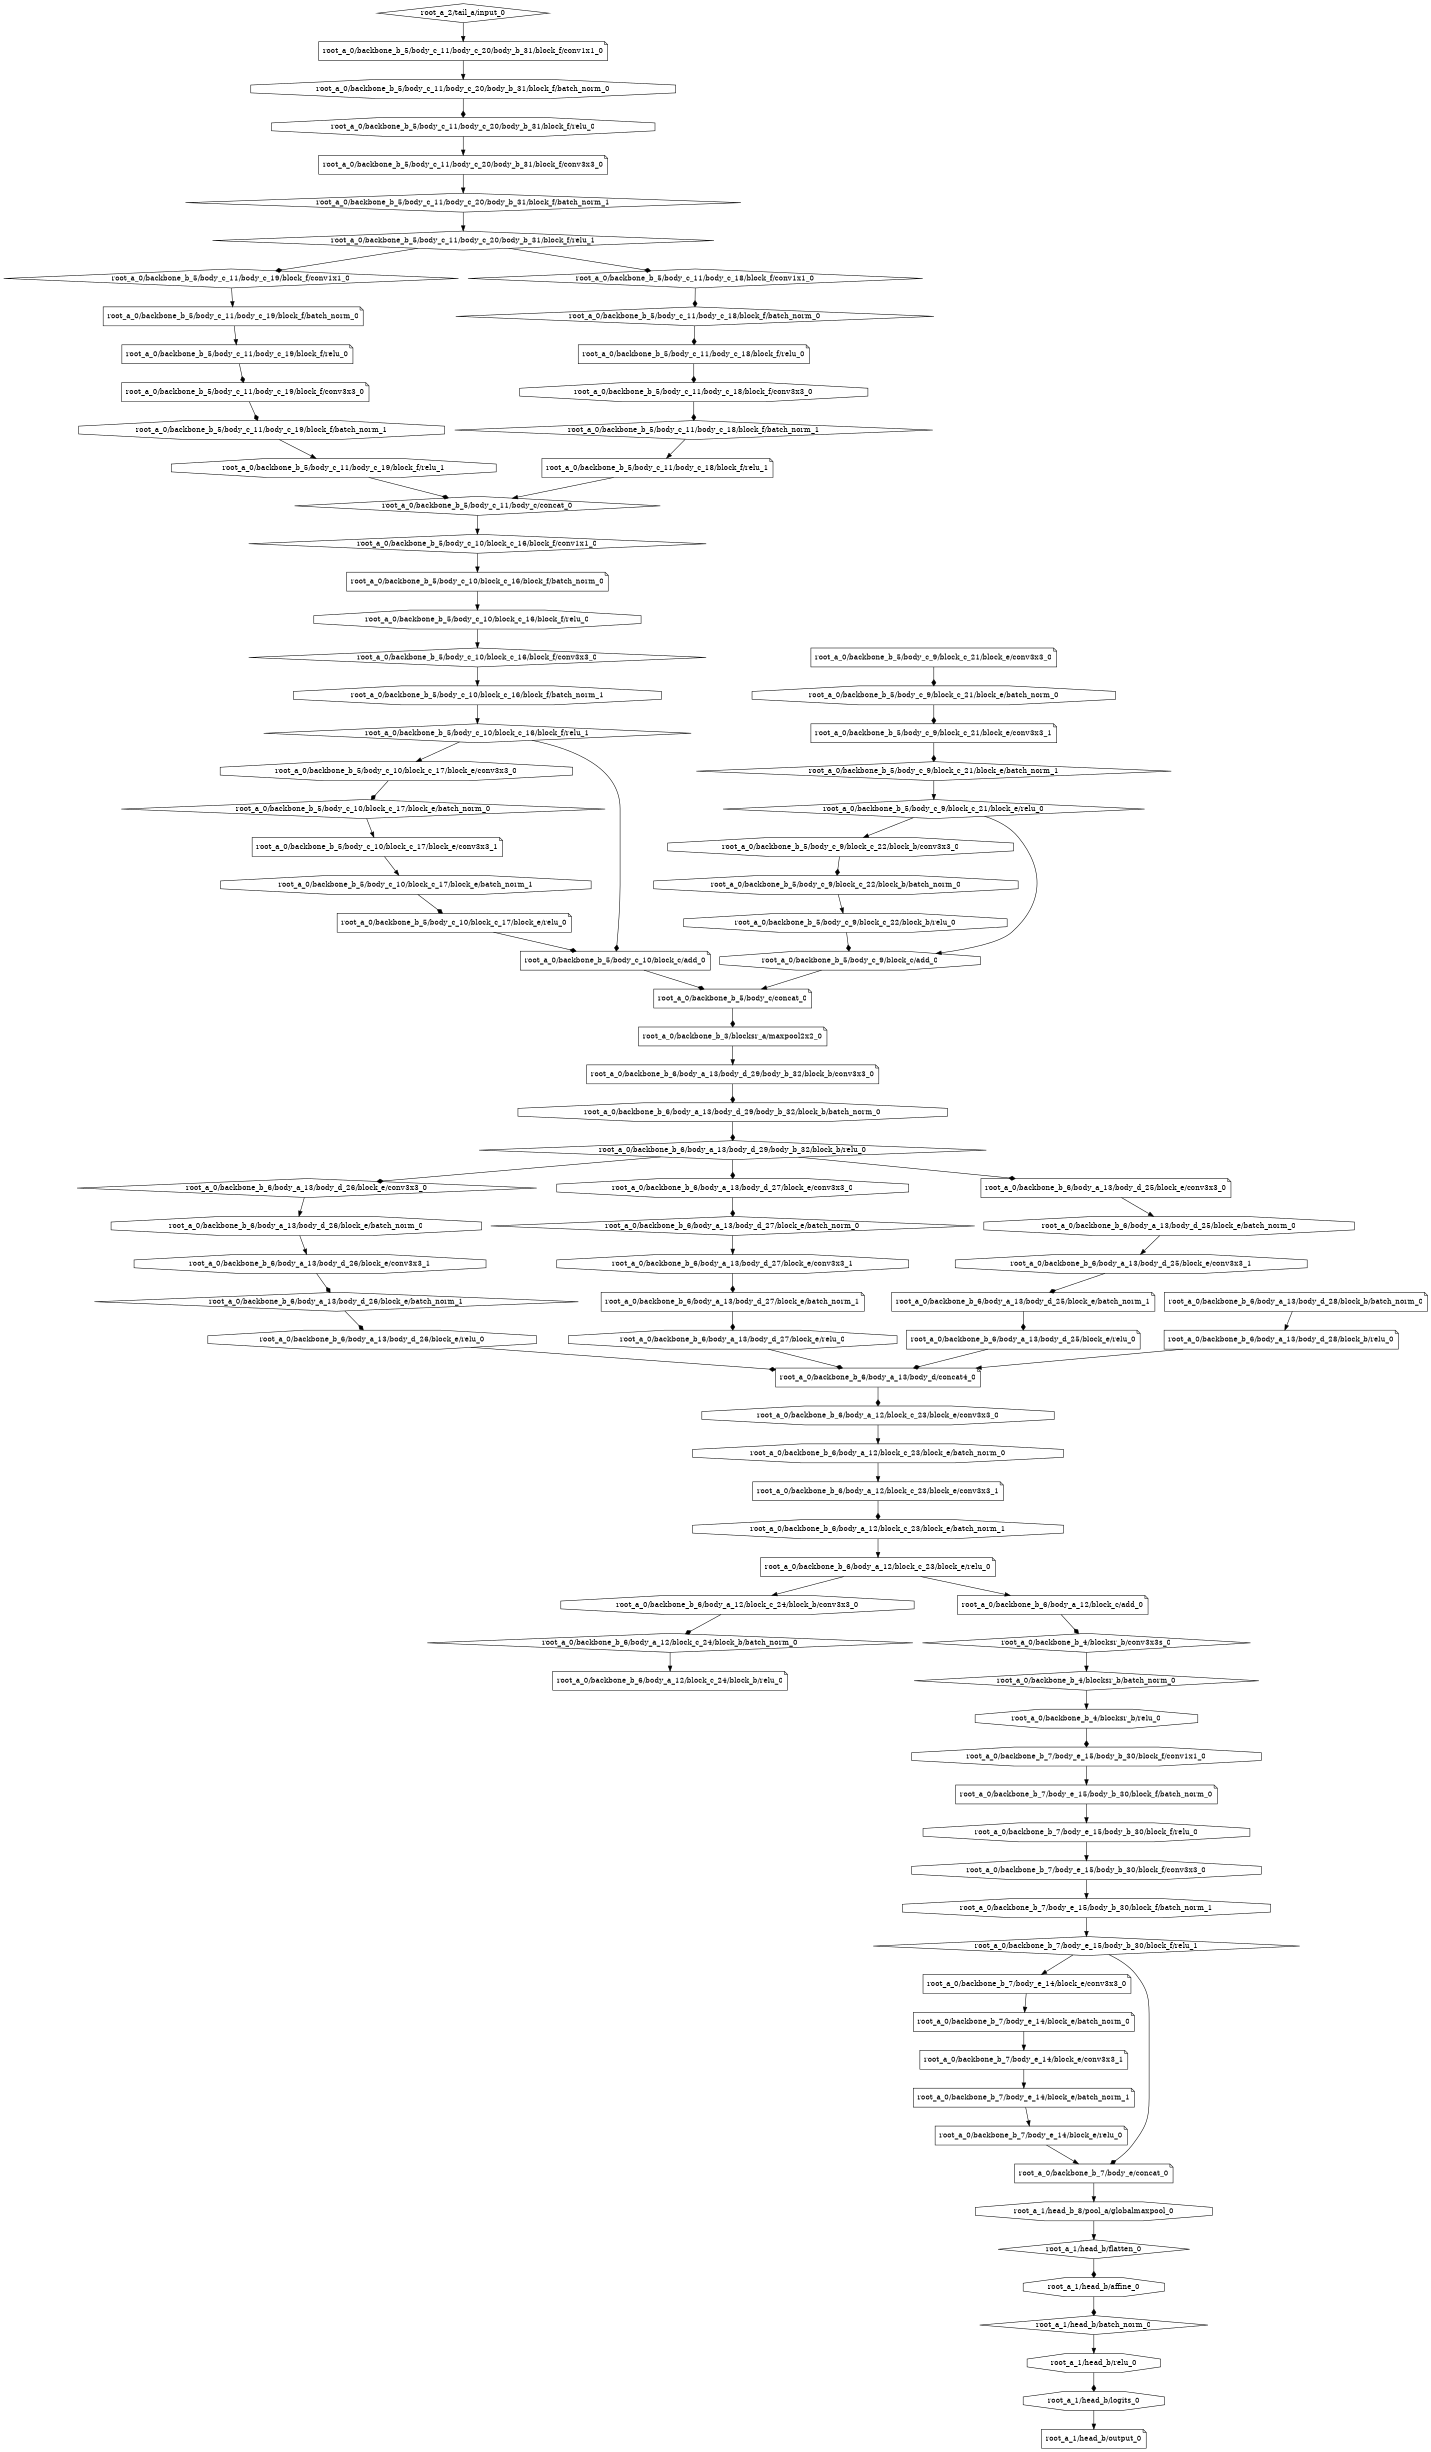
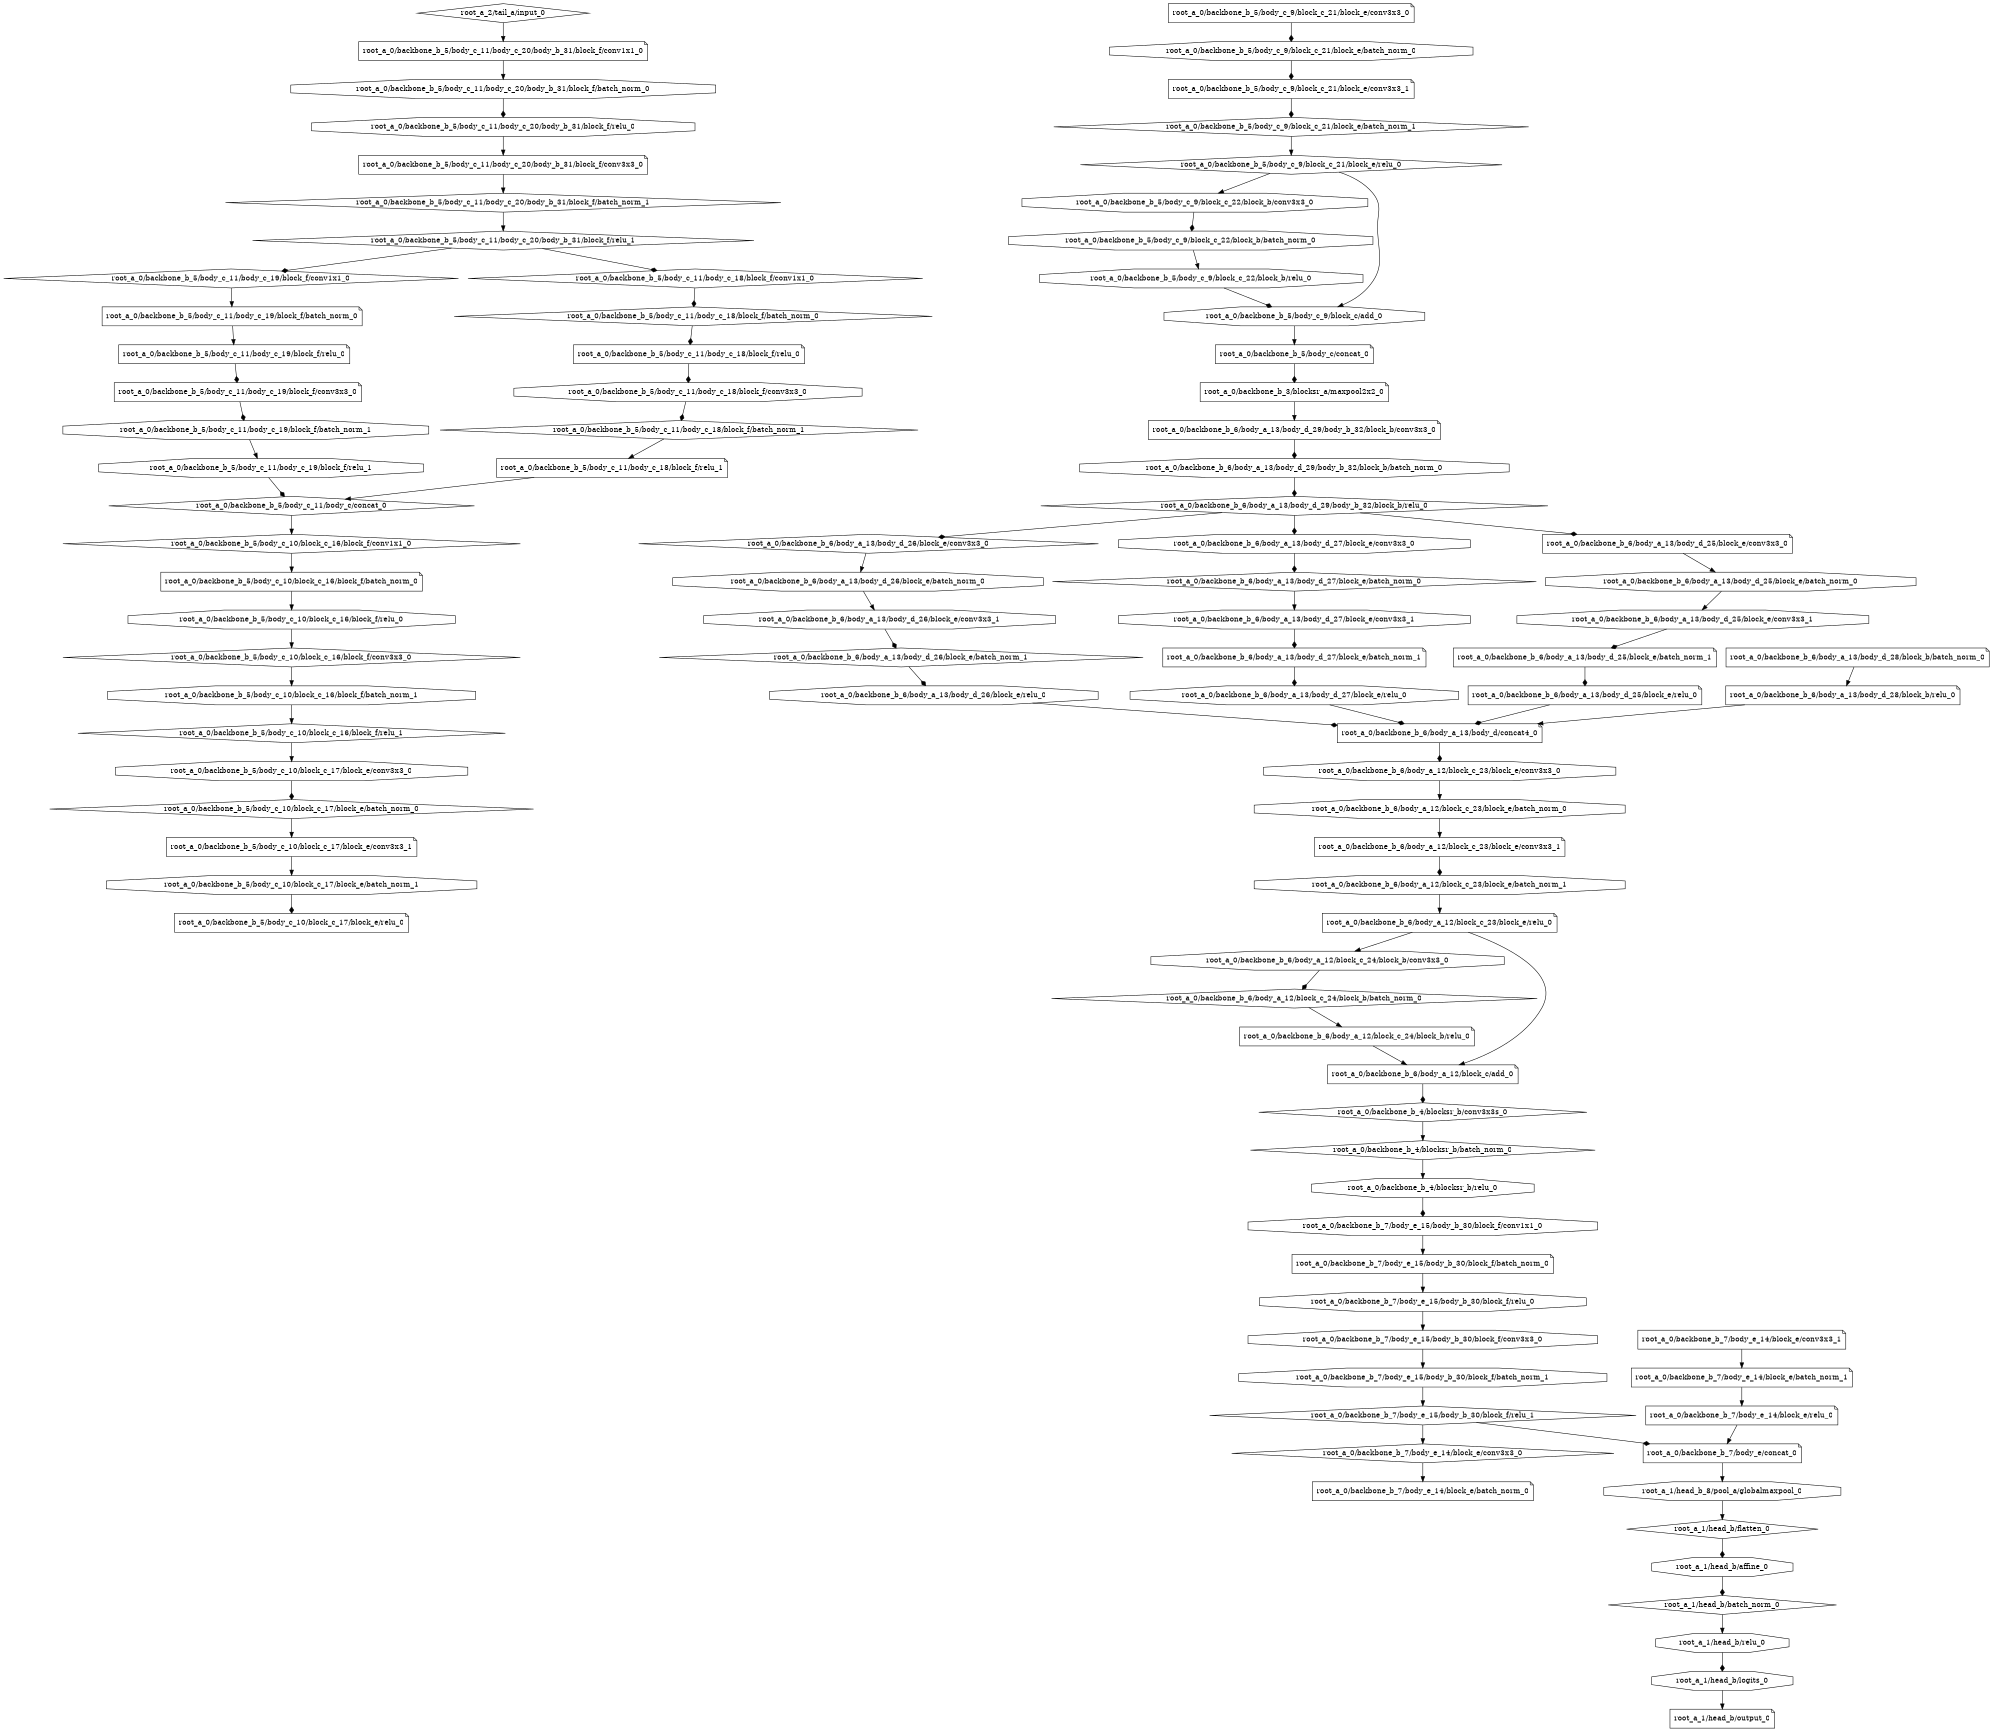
(615, 961) -> none
none -> (1388, 1054)
(1027, 1984) -> (1423, 1453)
(1024, 2038) -> none
